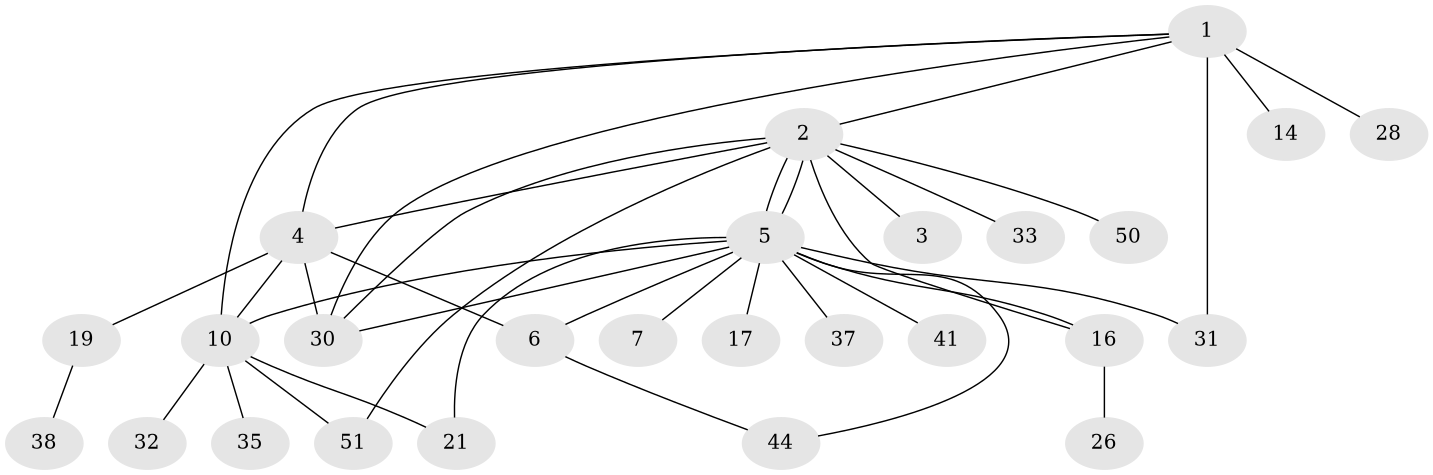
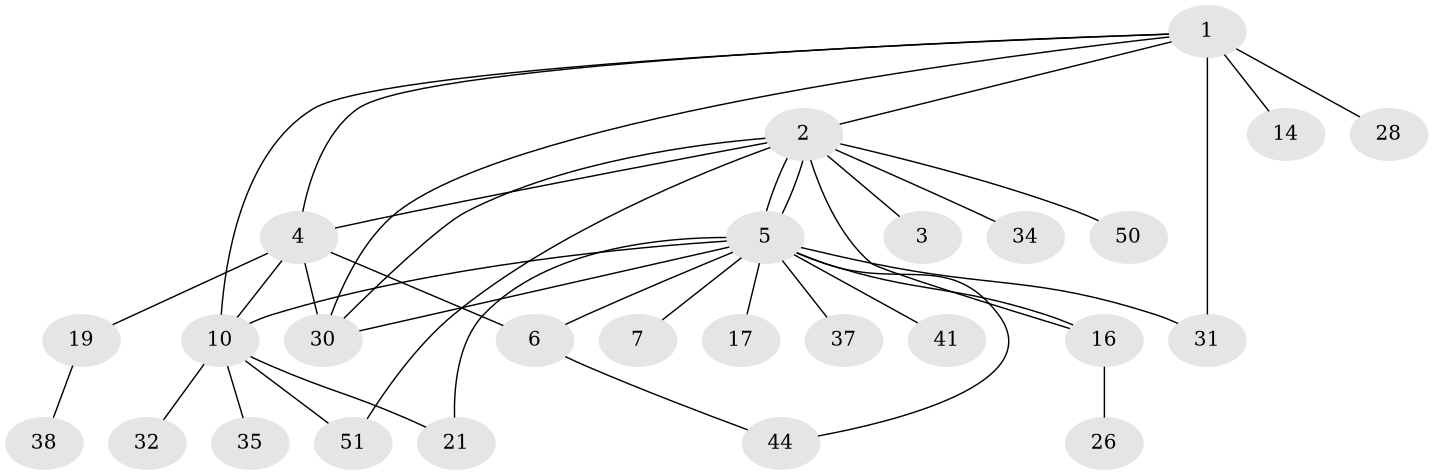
(1026, 237) -> (1026, 237)
